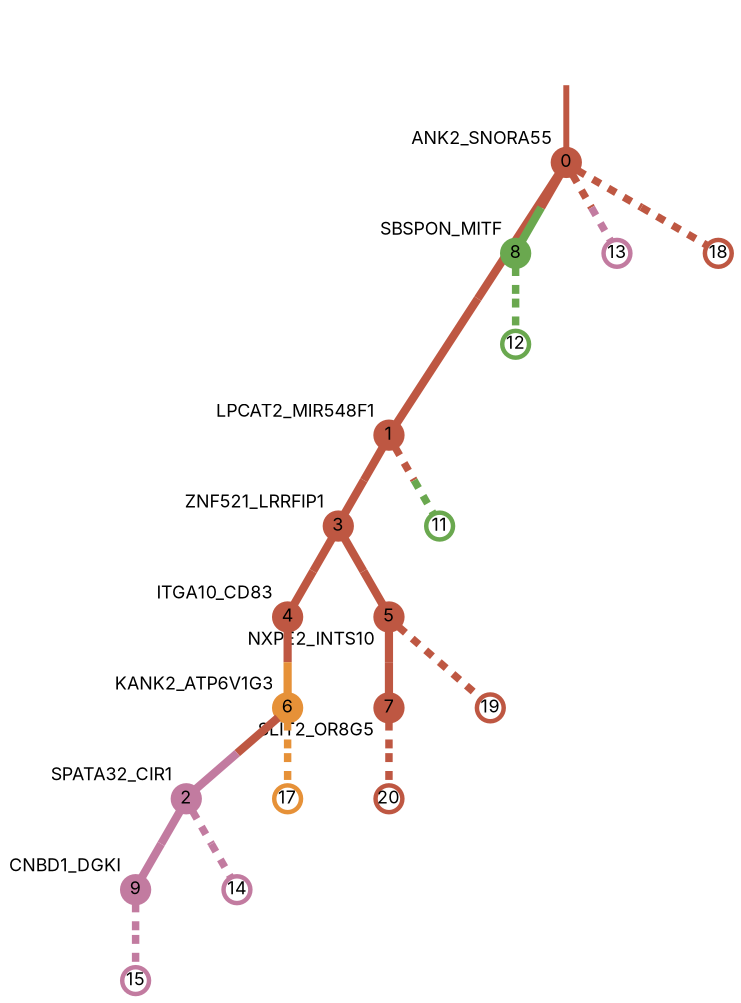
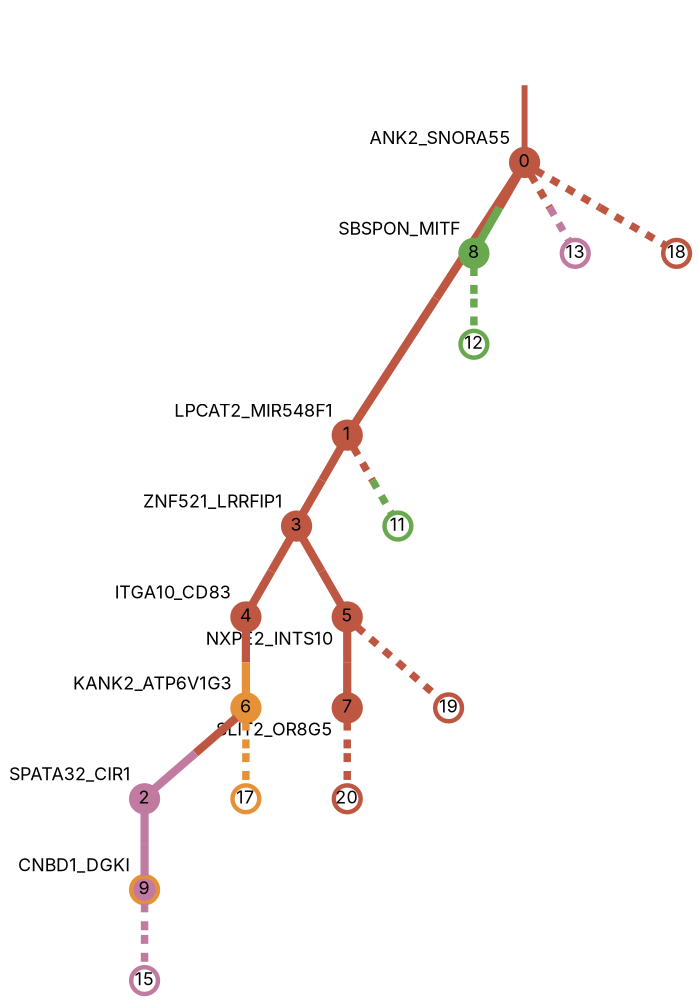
(136, 890) -> (145, 890)
(237, 890) -> none
